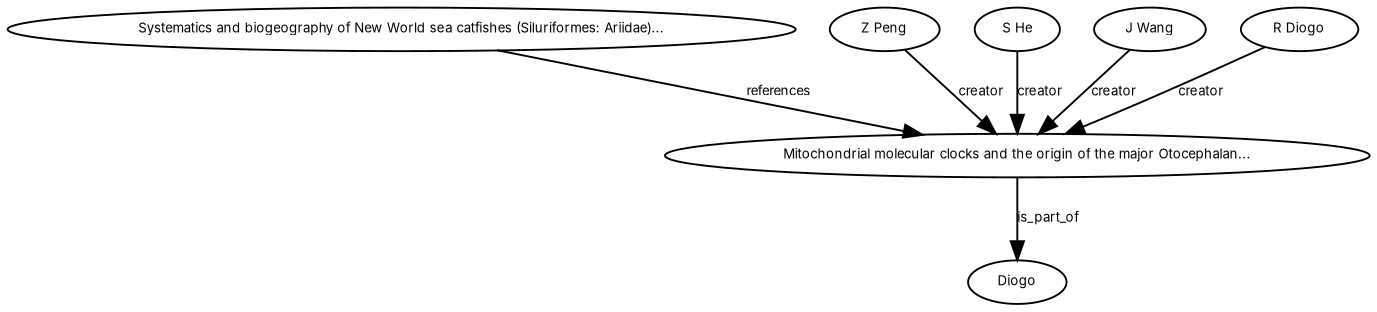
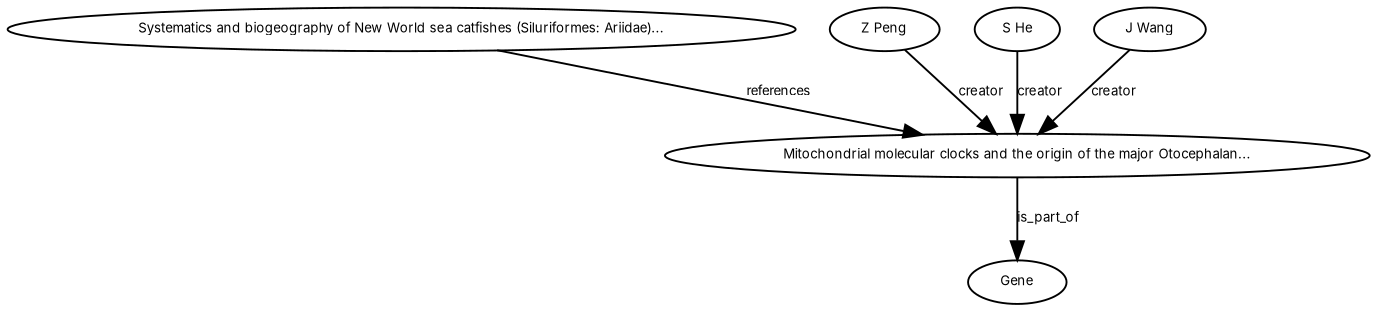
(1300, 29) -> none
(1017, 282) -> (1017, 282)
